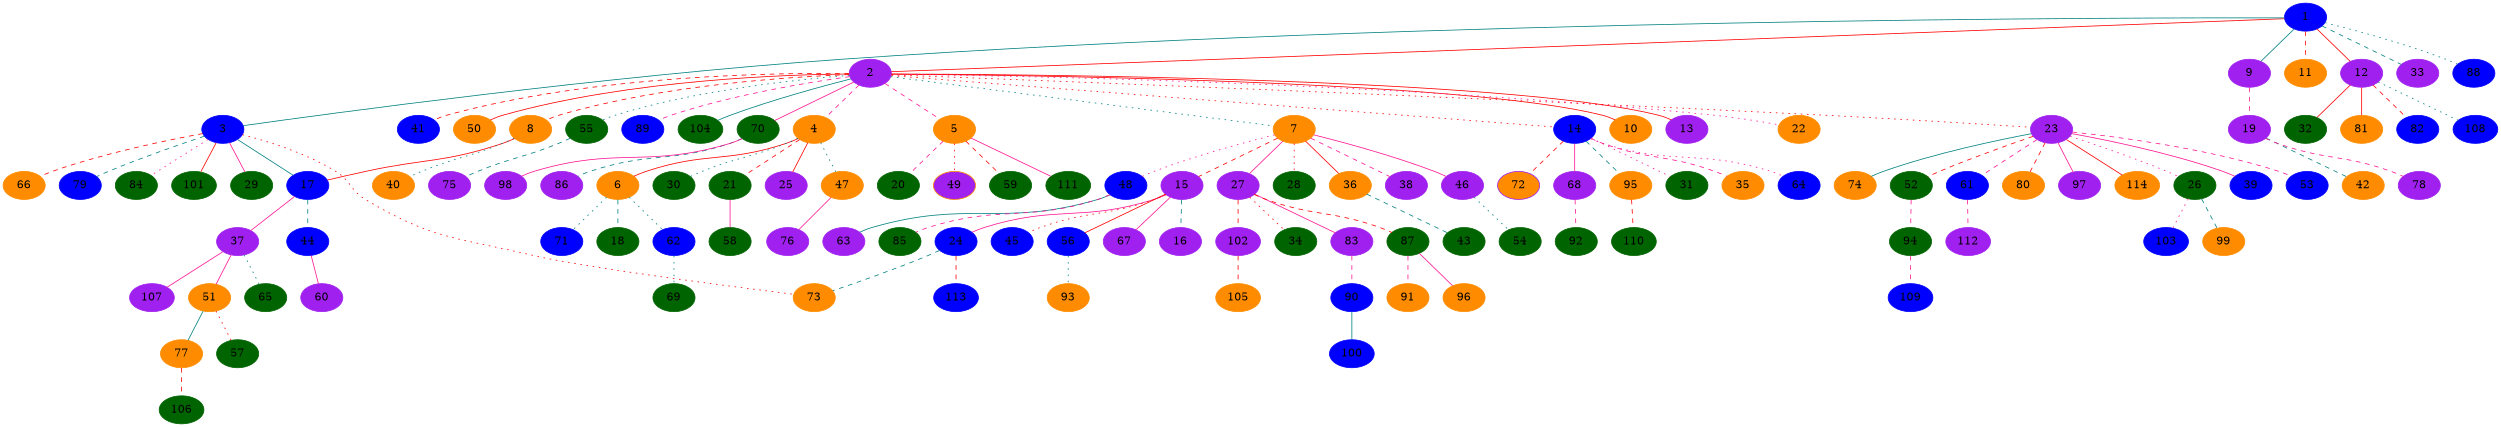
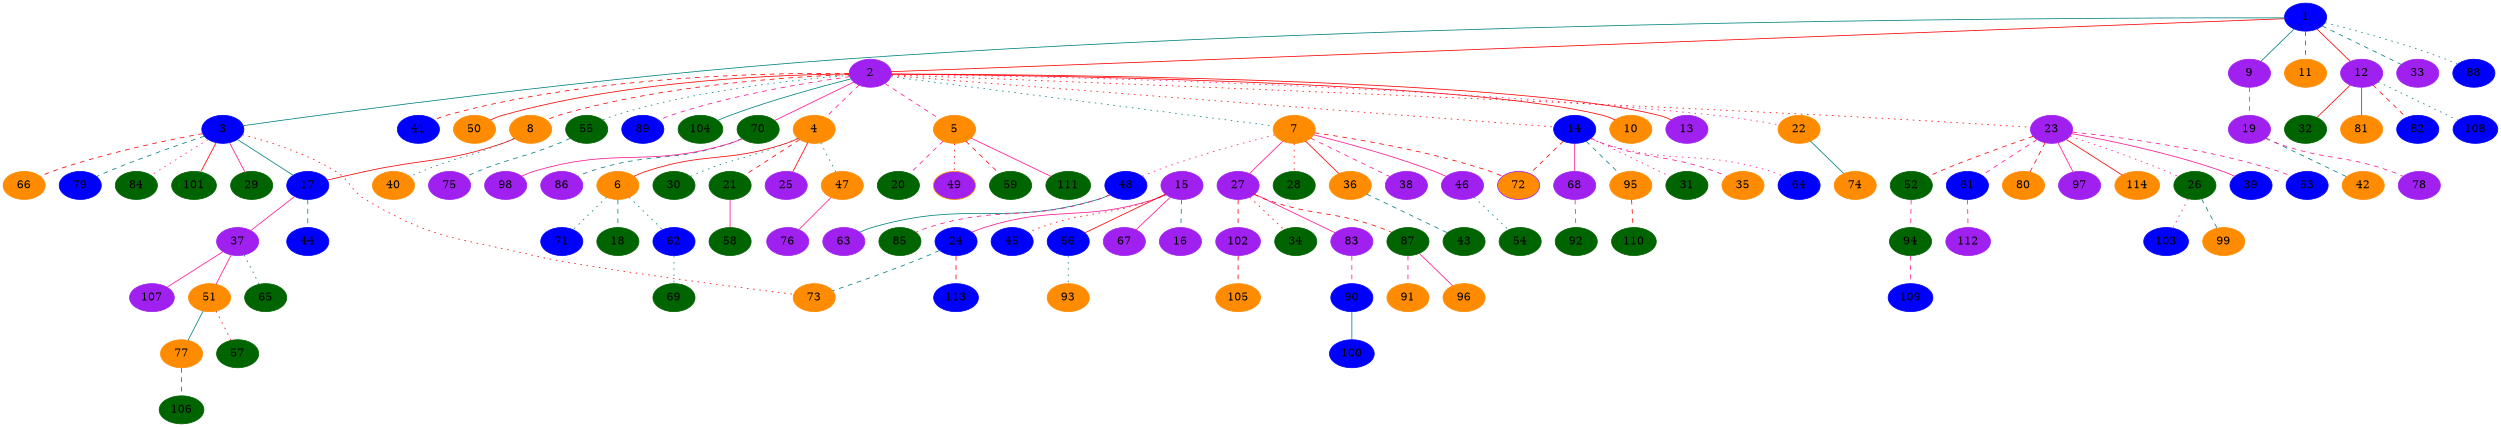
(1950, 152) -> (1827, 157)
(1238, 157) -> (1410, 150)
(322, 298) -> none
